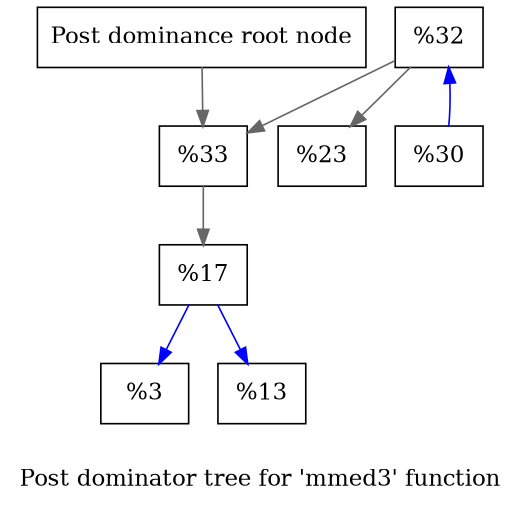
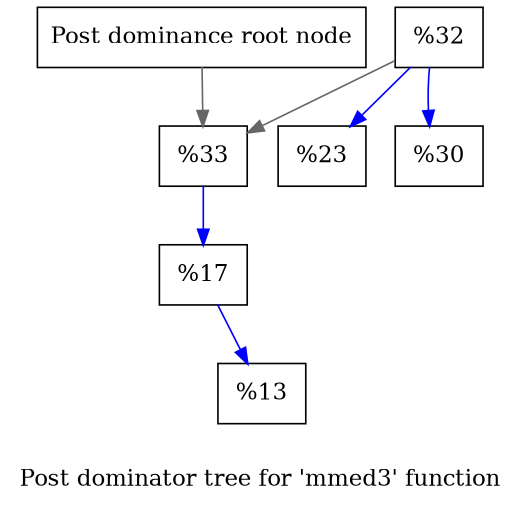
(386, 91) -> (386, 91)
(450, 105) -> (428, 89)
(203, 207) -> (203, 207)
(145, 394) -> none
